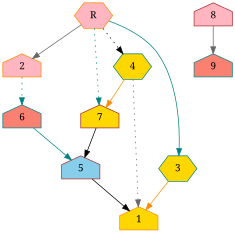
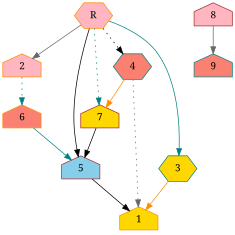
(132, 67) -> (132, 67)
none -> (76, 88)
(22, 118) -> (22, 118)
